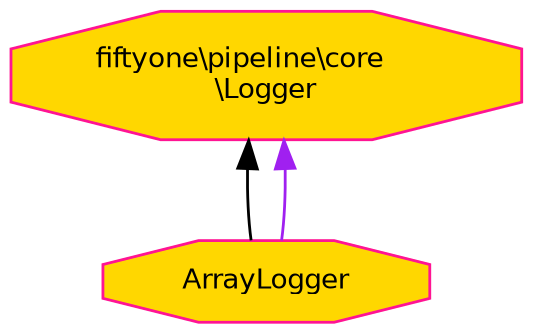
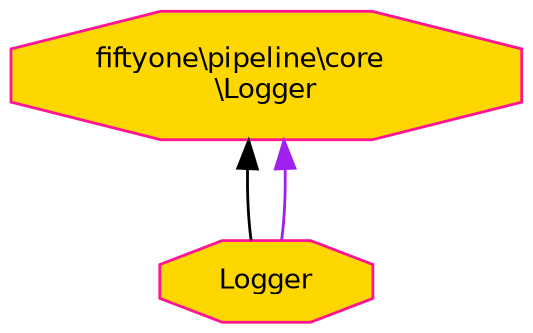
(266, 281) -> (266, 281)
